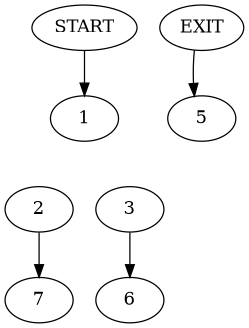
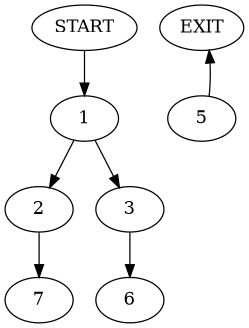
(193, 67) -> (210, 80)
none -> (65, 158)
none -> (104, 158)
